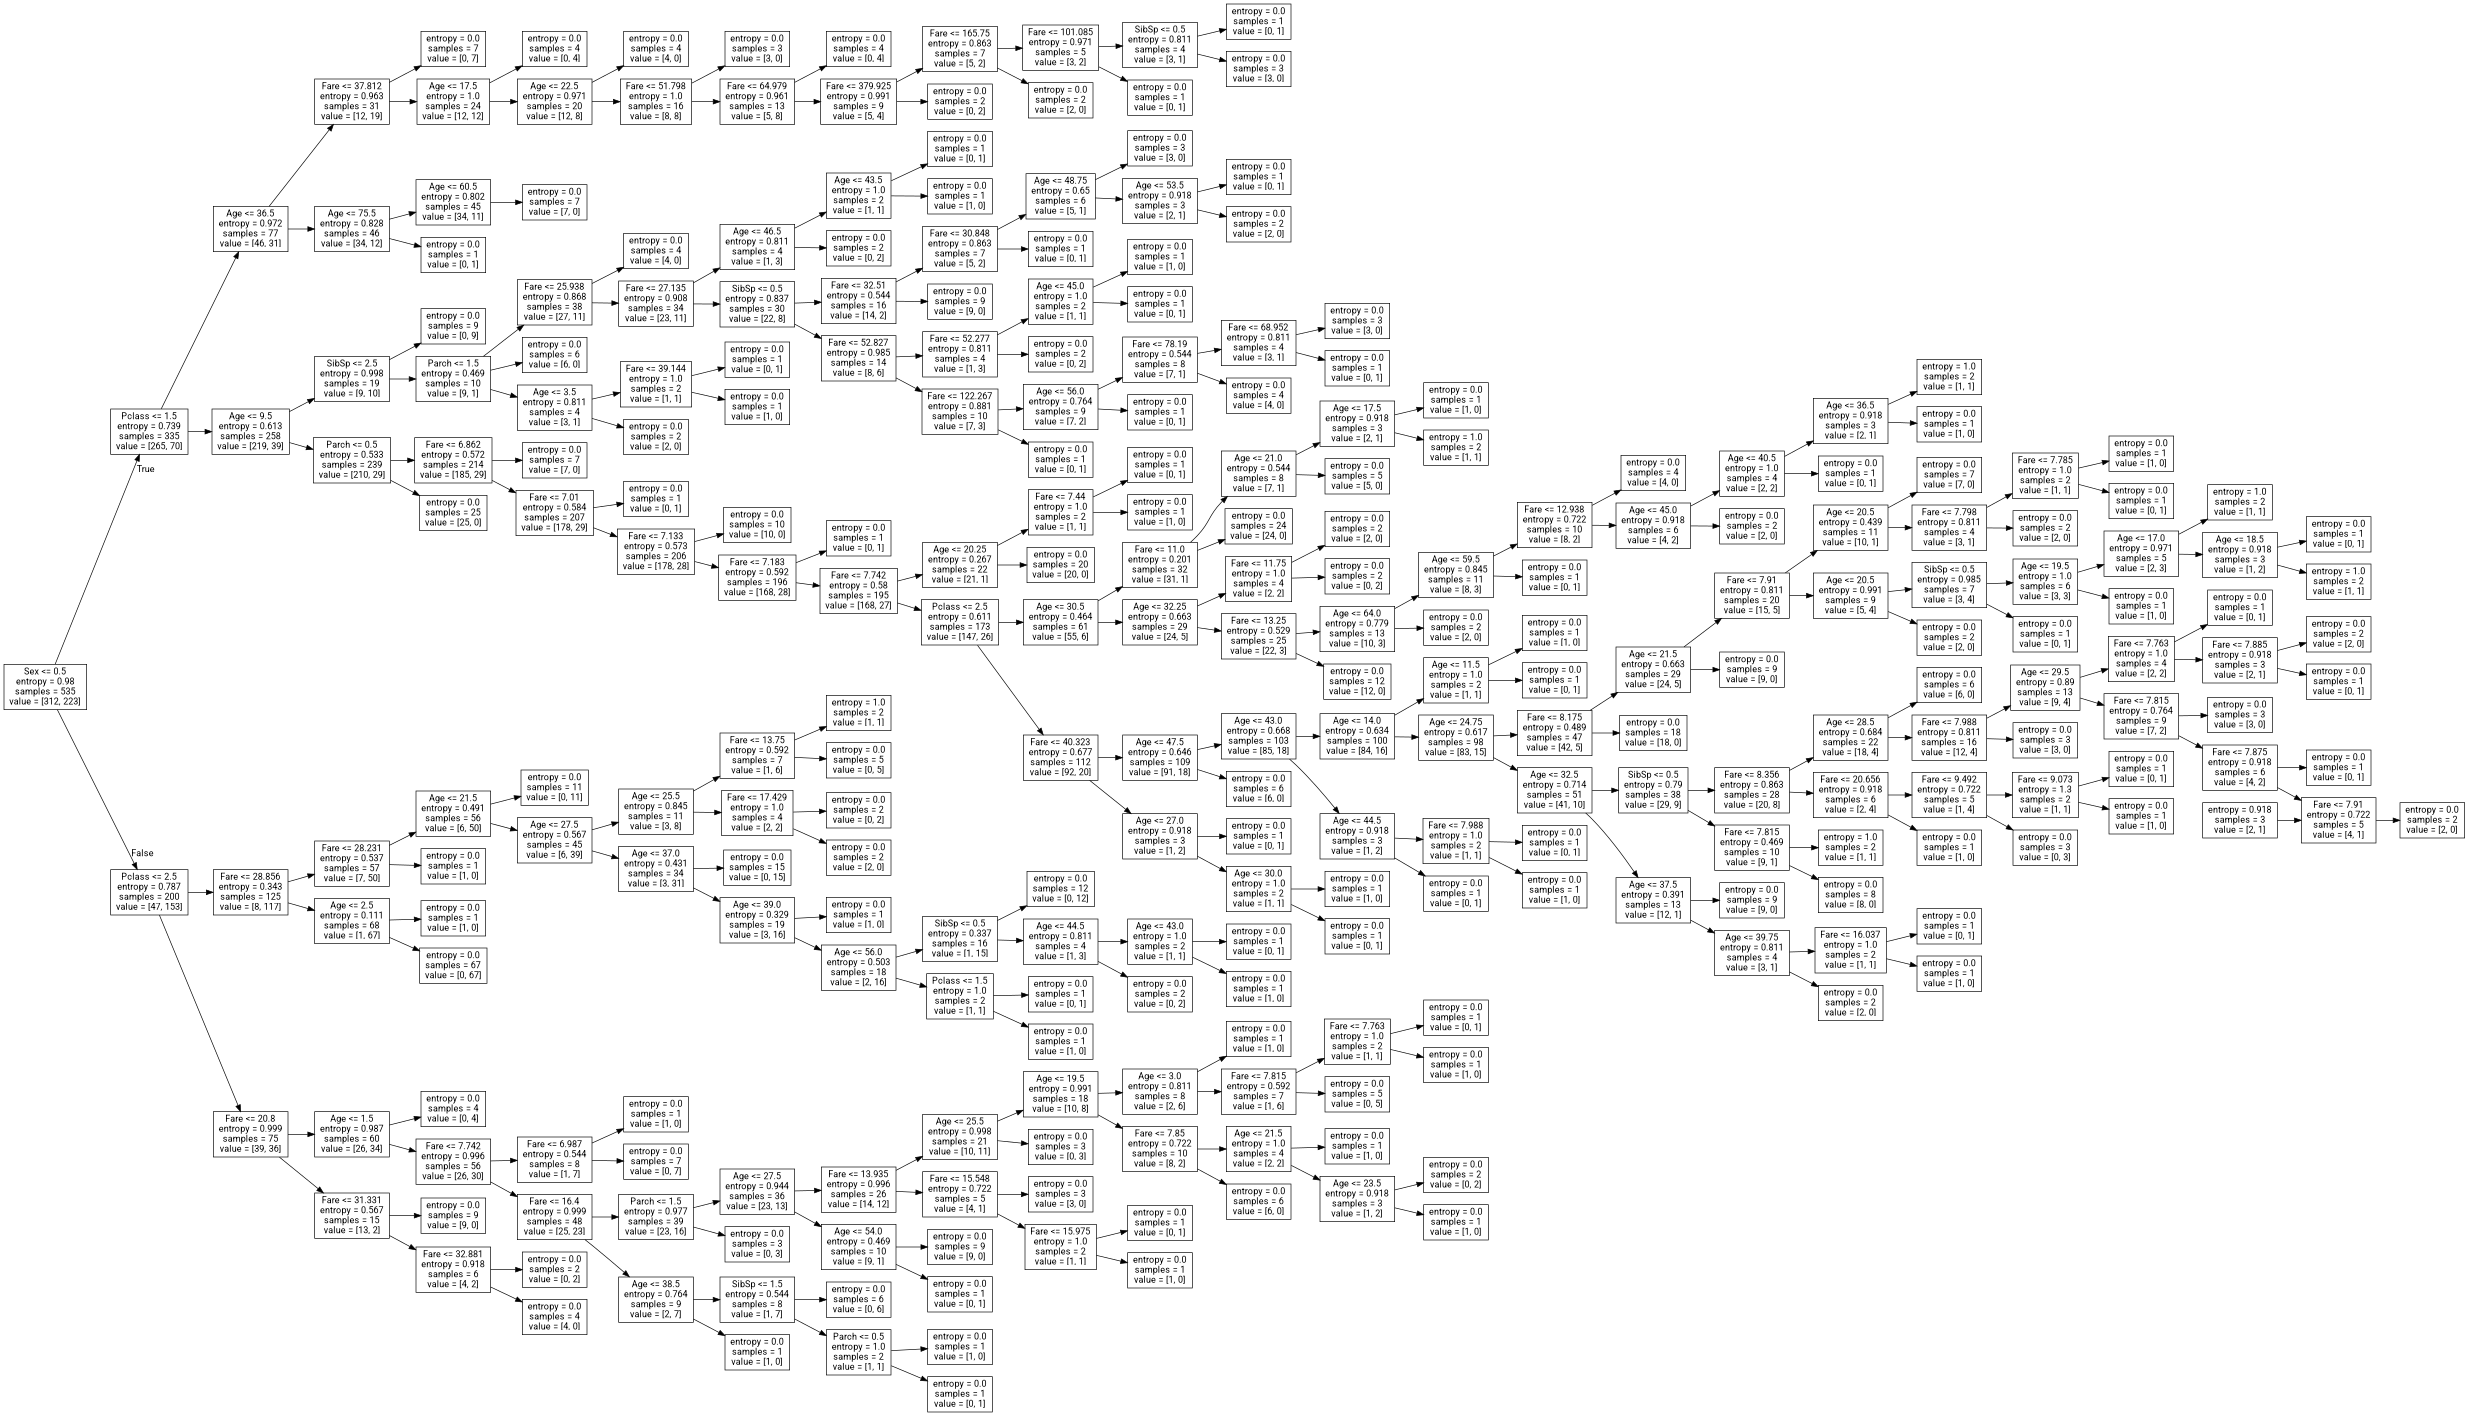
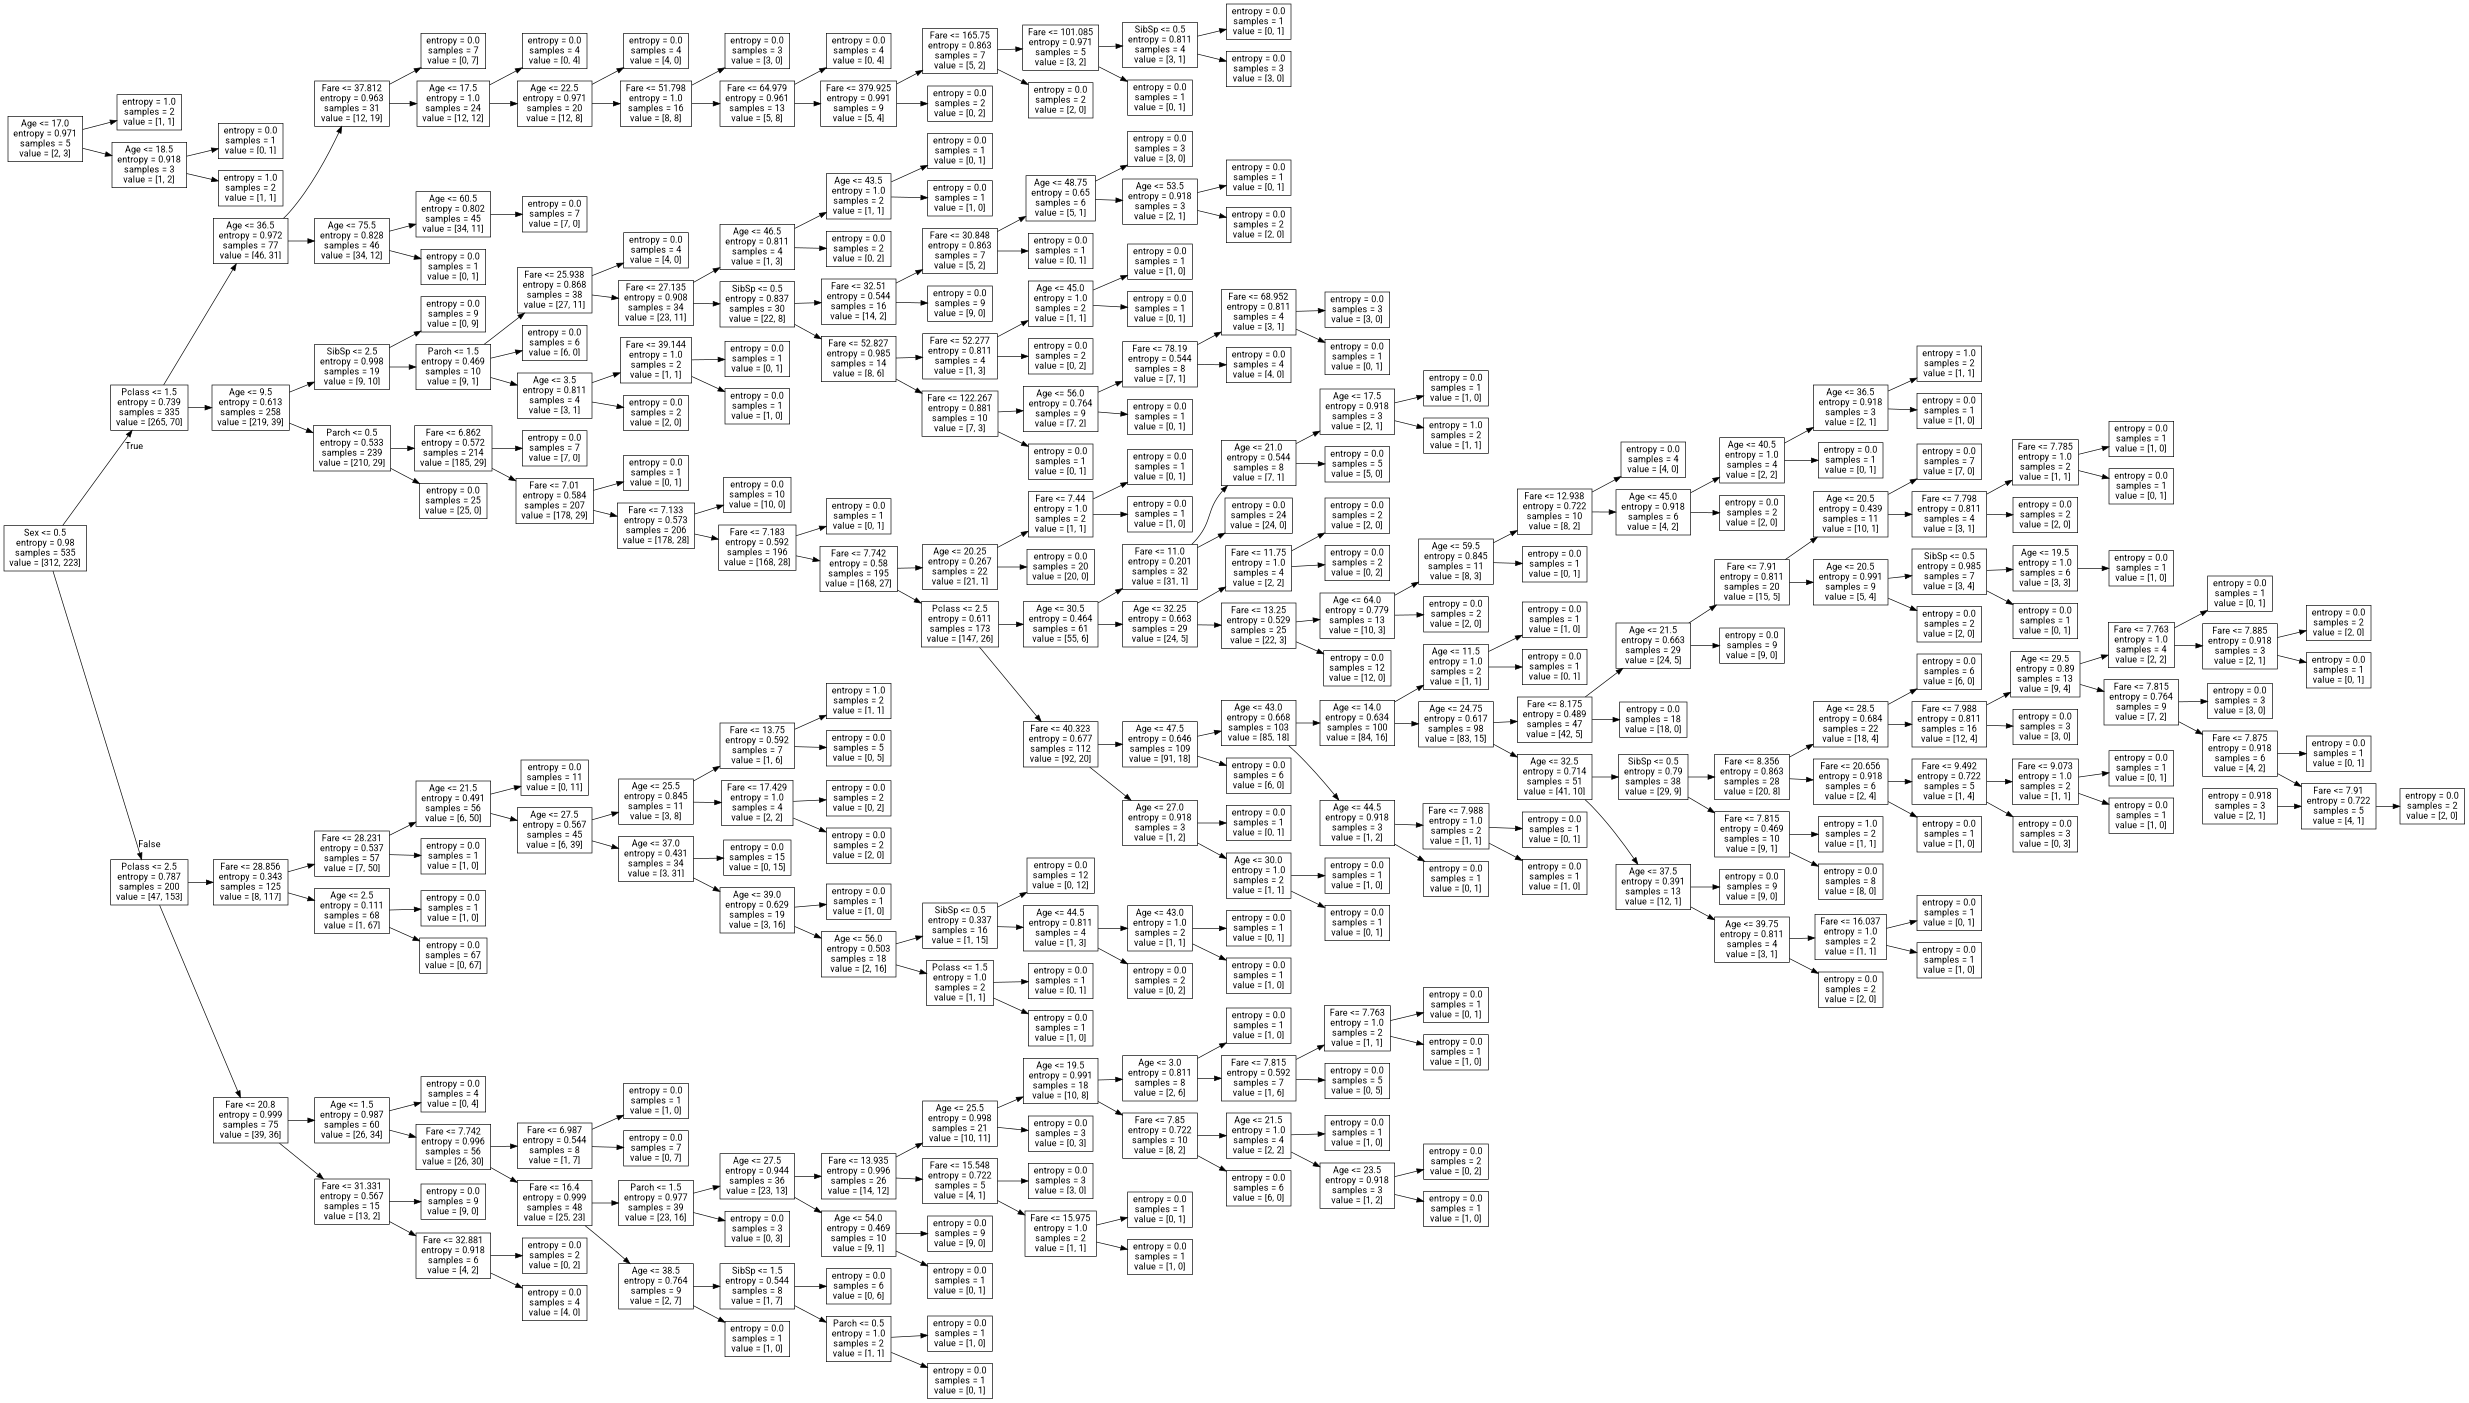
(2088, 569) -> none
(2045, 795) -> (2045, 782)
(757, 920) -> (757, 910)
